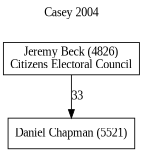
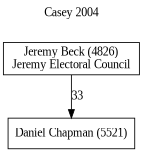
(71, 59) -> (71, 59)
